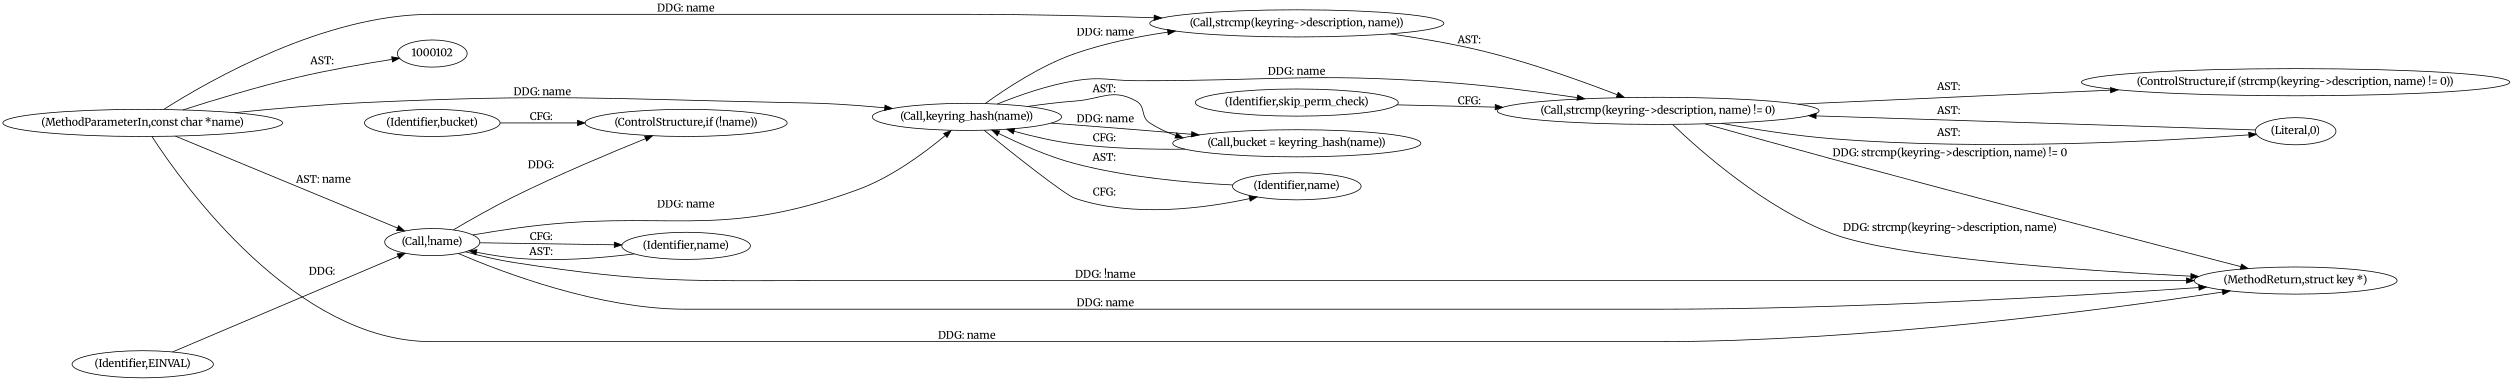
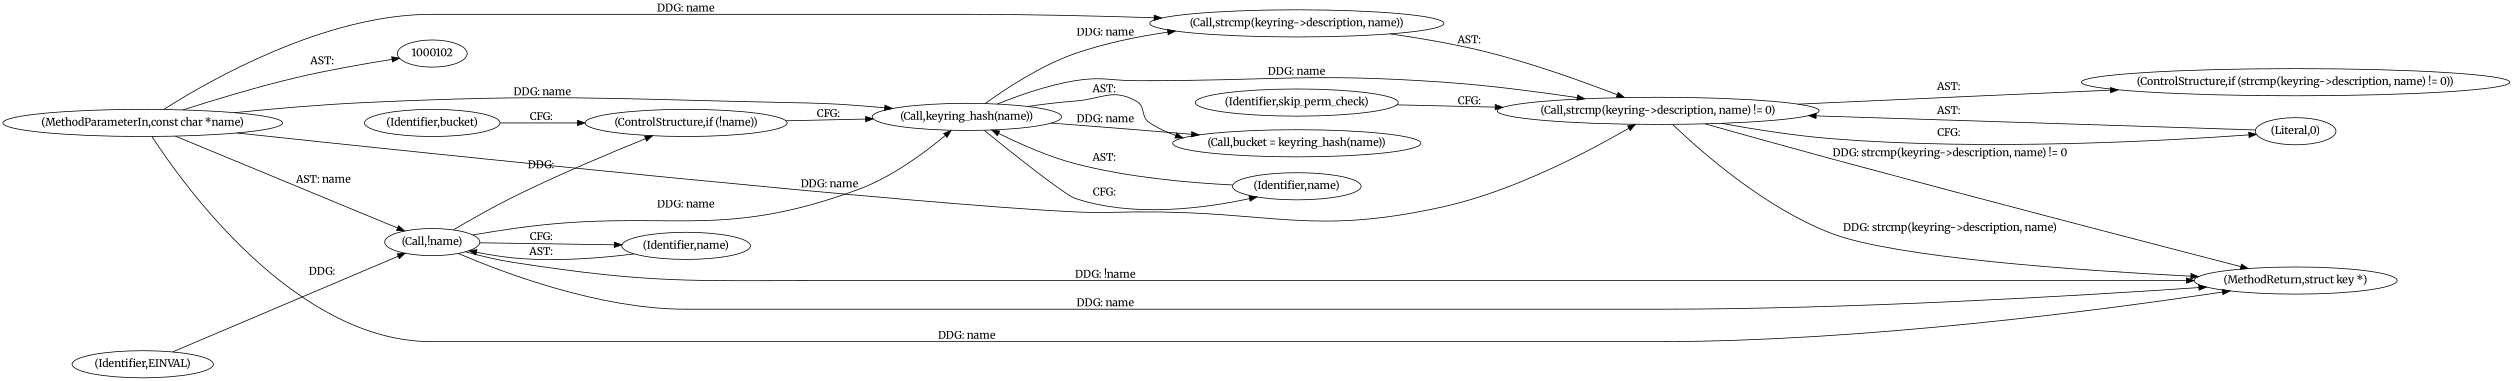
(1950, 133) -> (1950, 133)
(1099, 146) -> (826, 120)
none -> (940, 202)
